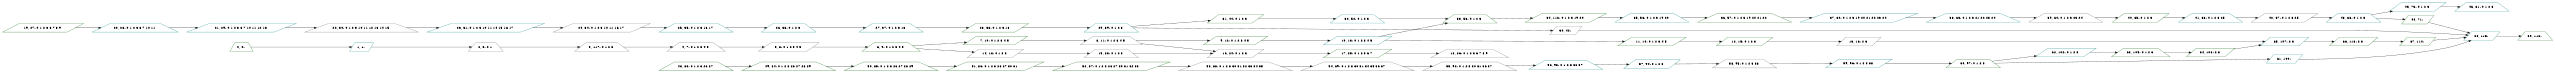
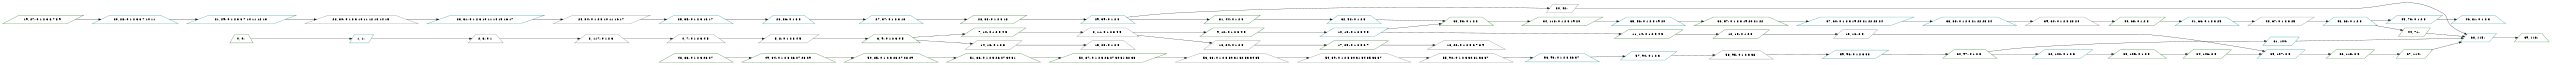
(789, 28) -> (789, 19)
(1172, 53) -> none
(995, 66) -> (994, 58)
